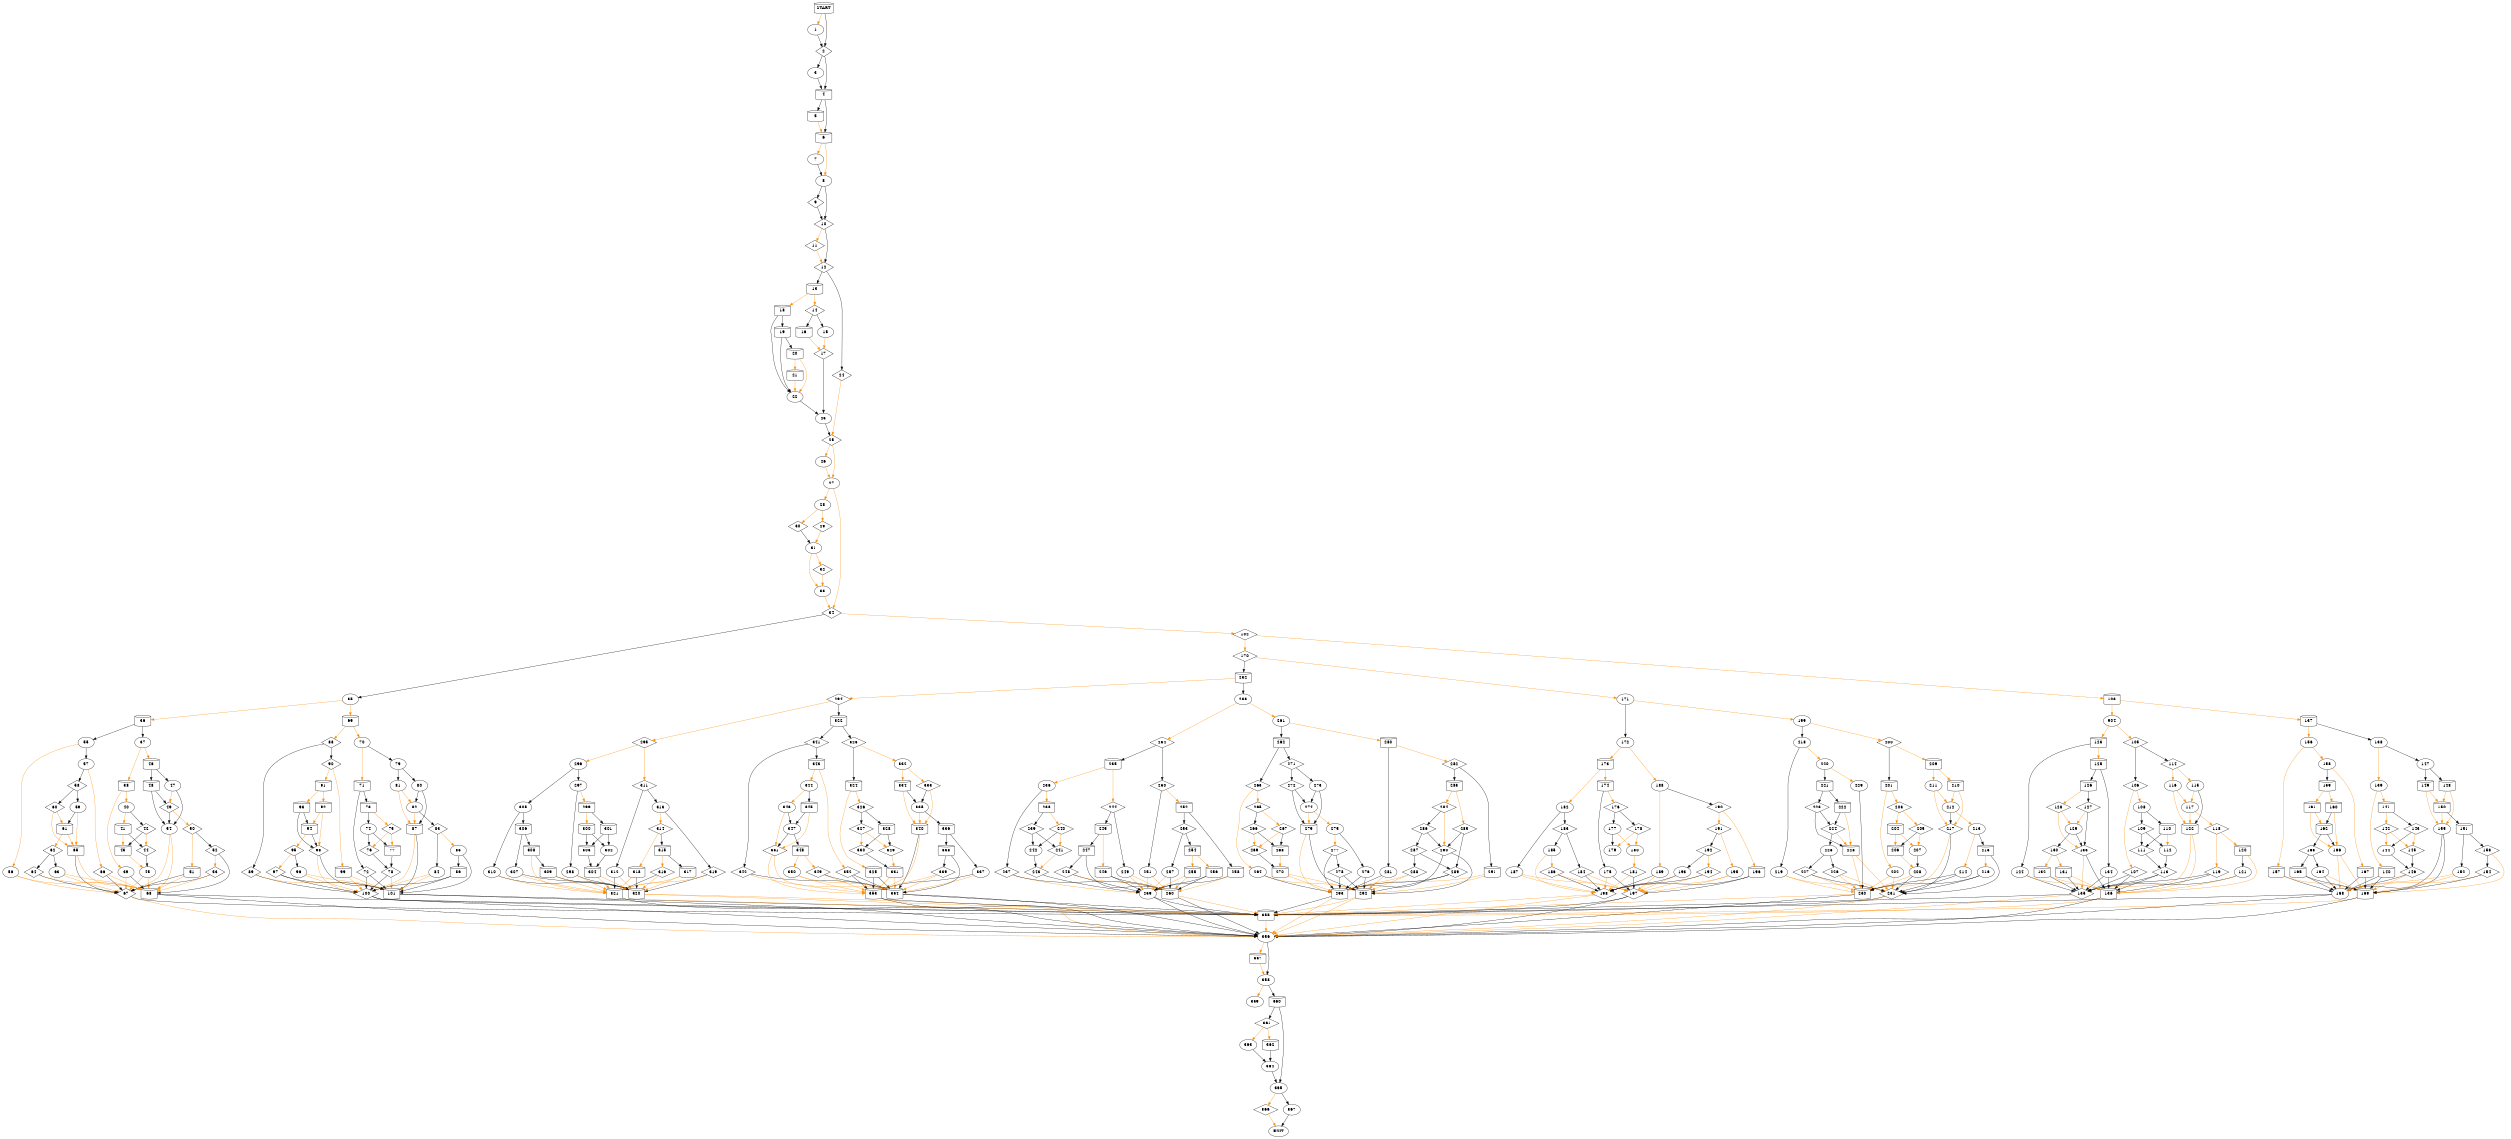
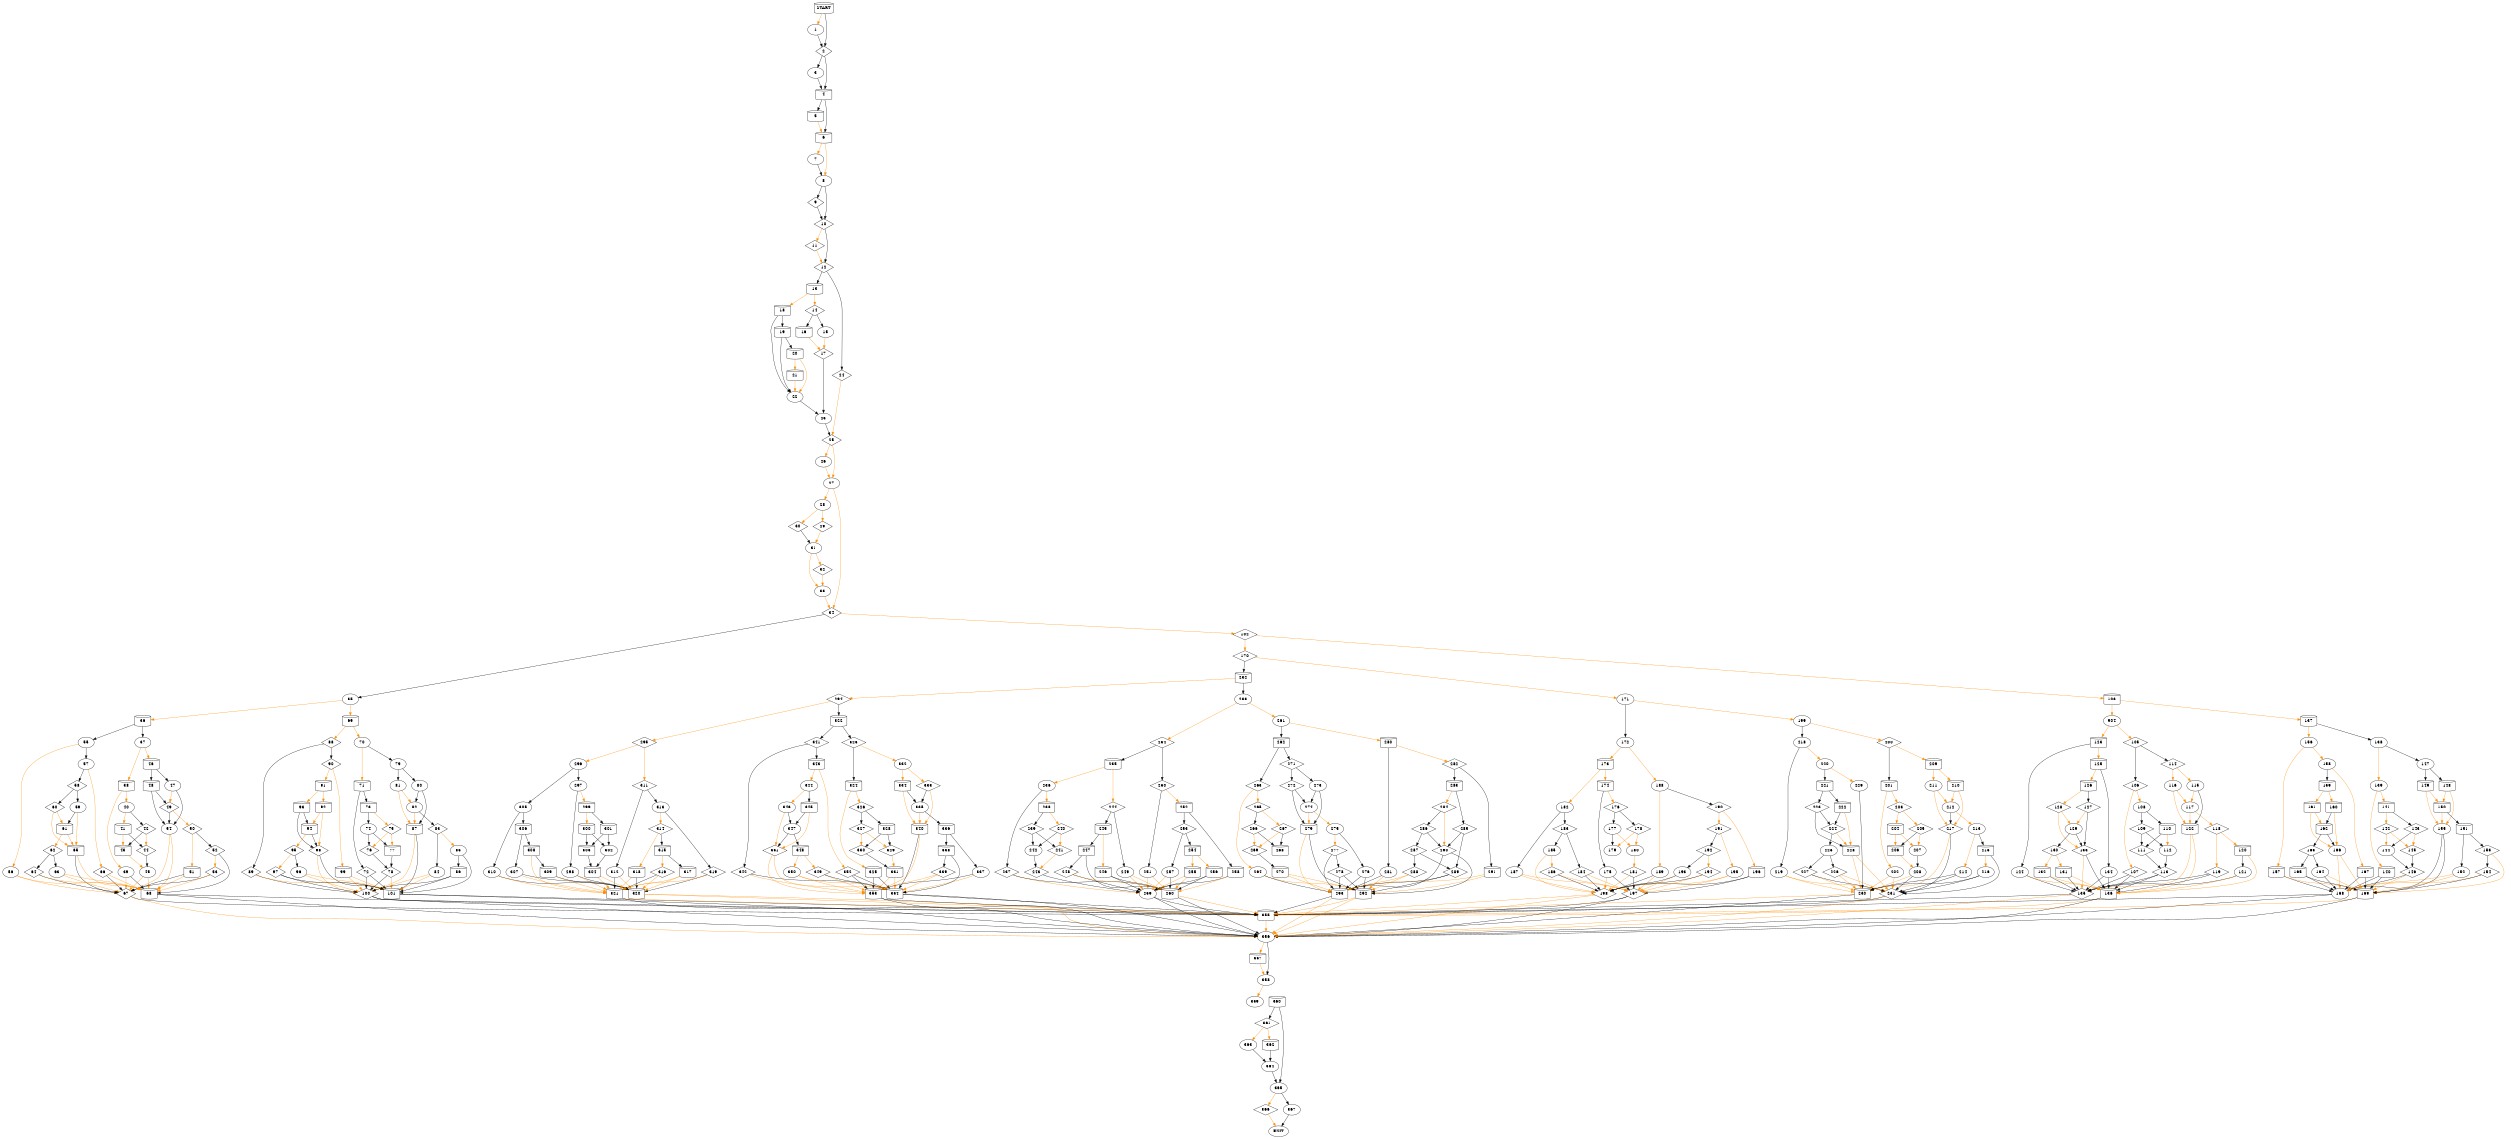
(2094, 774) -> (2094, 774)
(1460, 806) -> (1460, 806)
(1280, 860) -> none
(1271, 989) -> none
